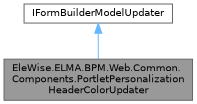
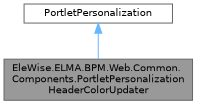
(98, 14) -> (98, 14)
